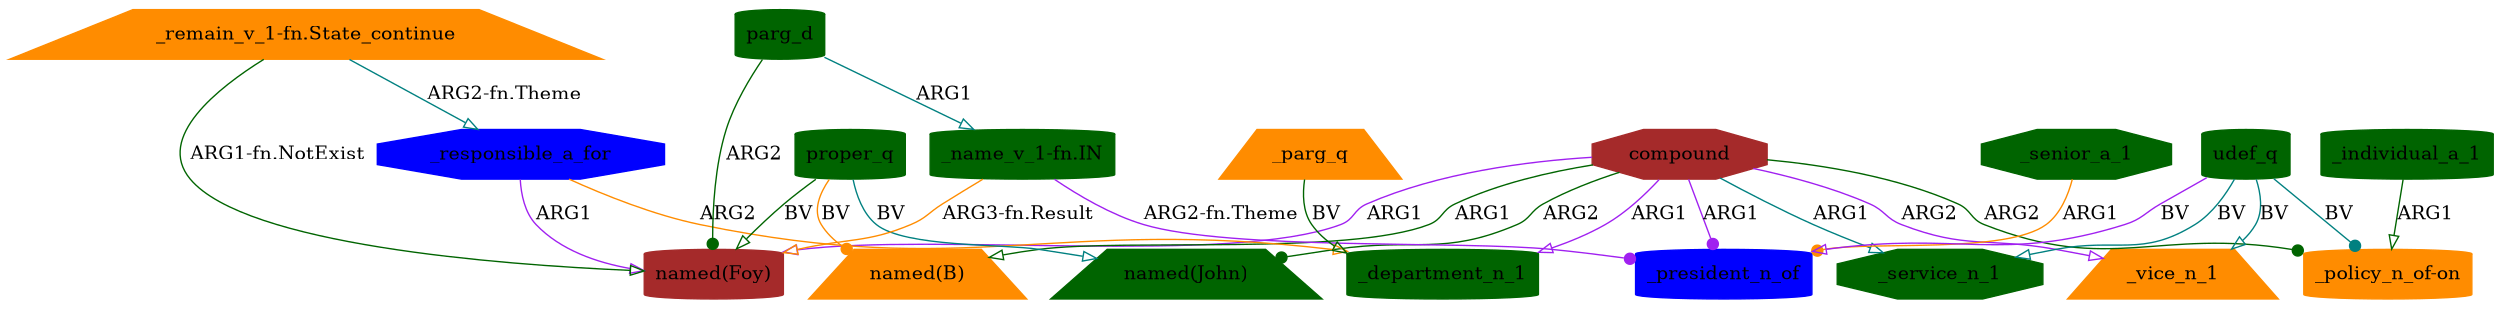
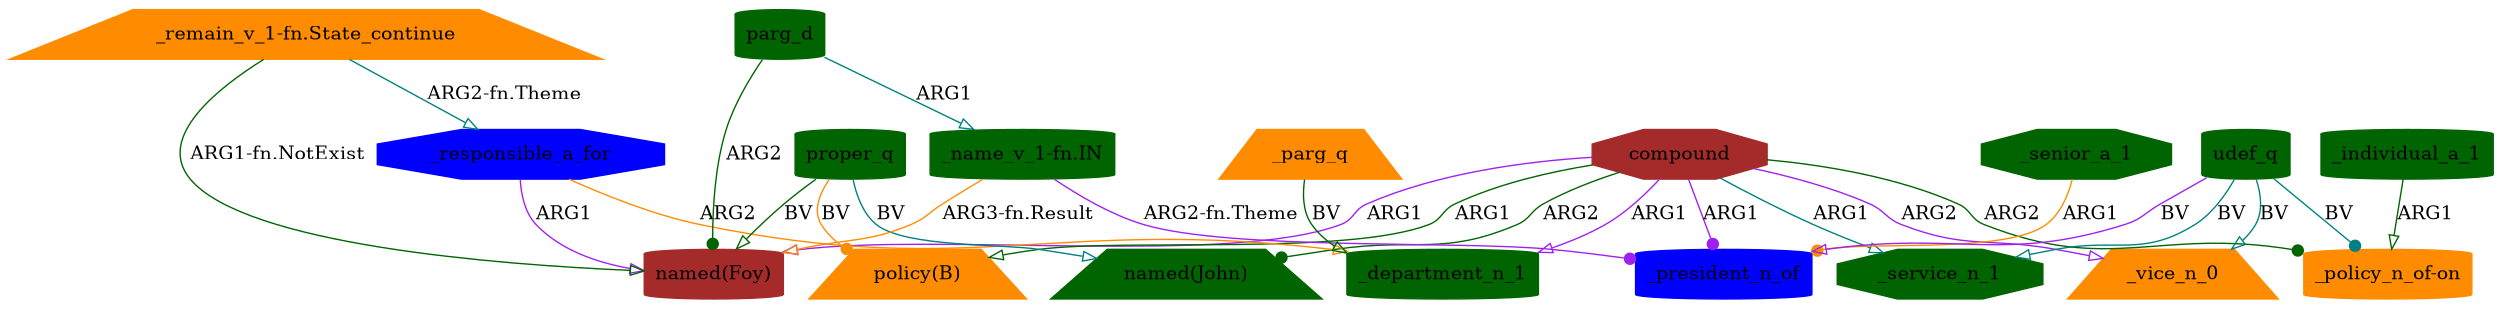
(918, 274) -> (918, 274)
(2173, 274) -> (2173, 274)
